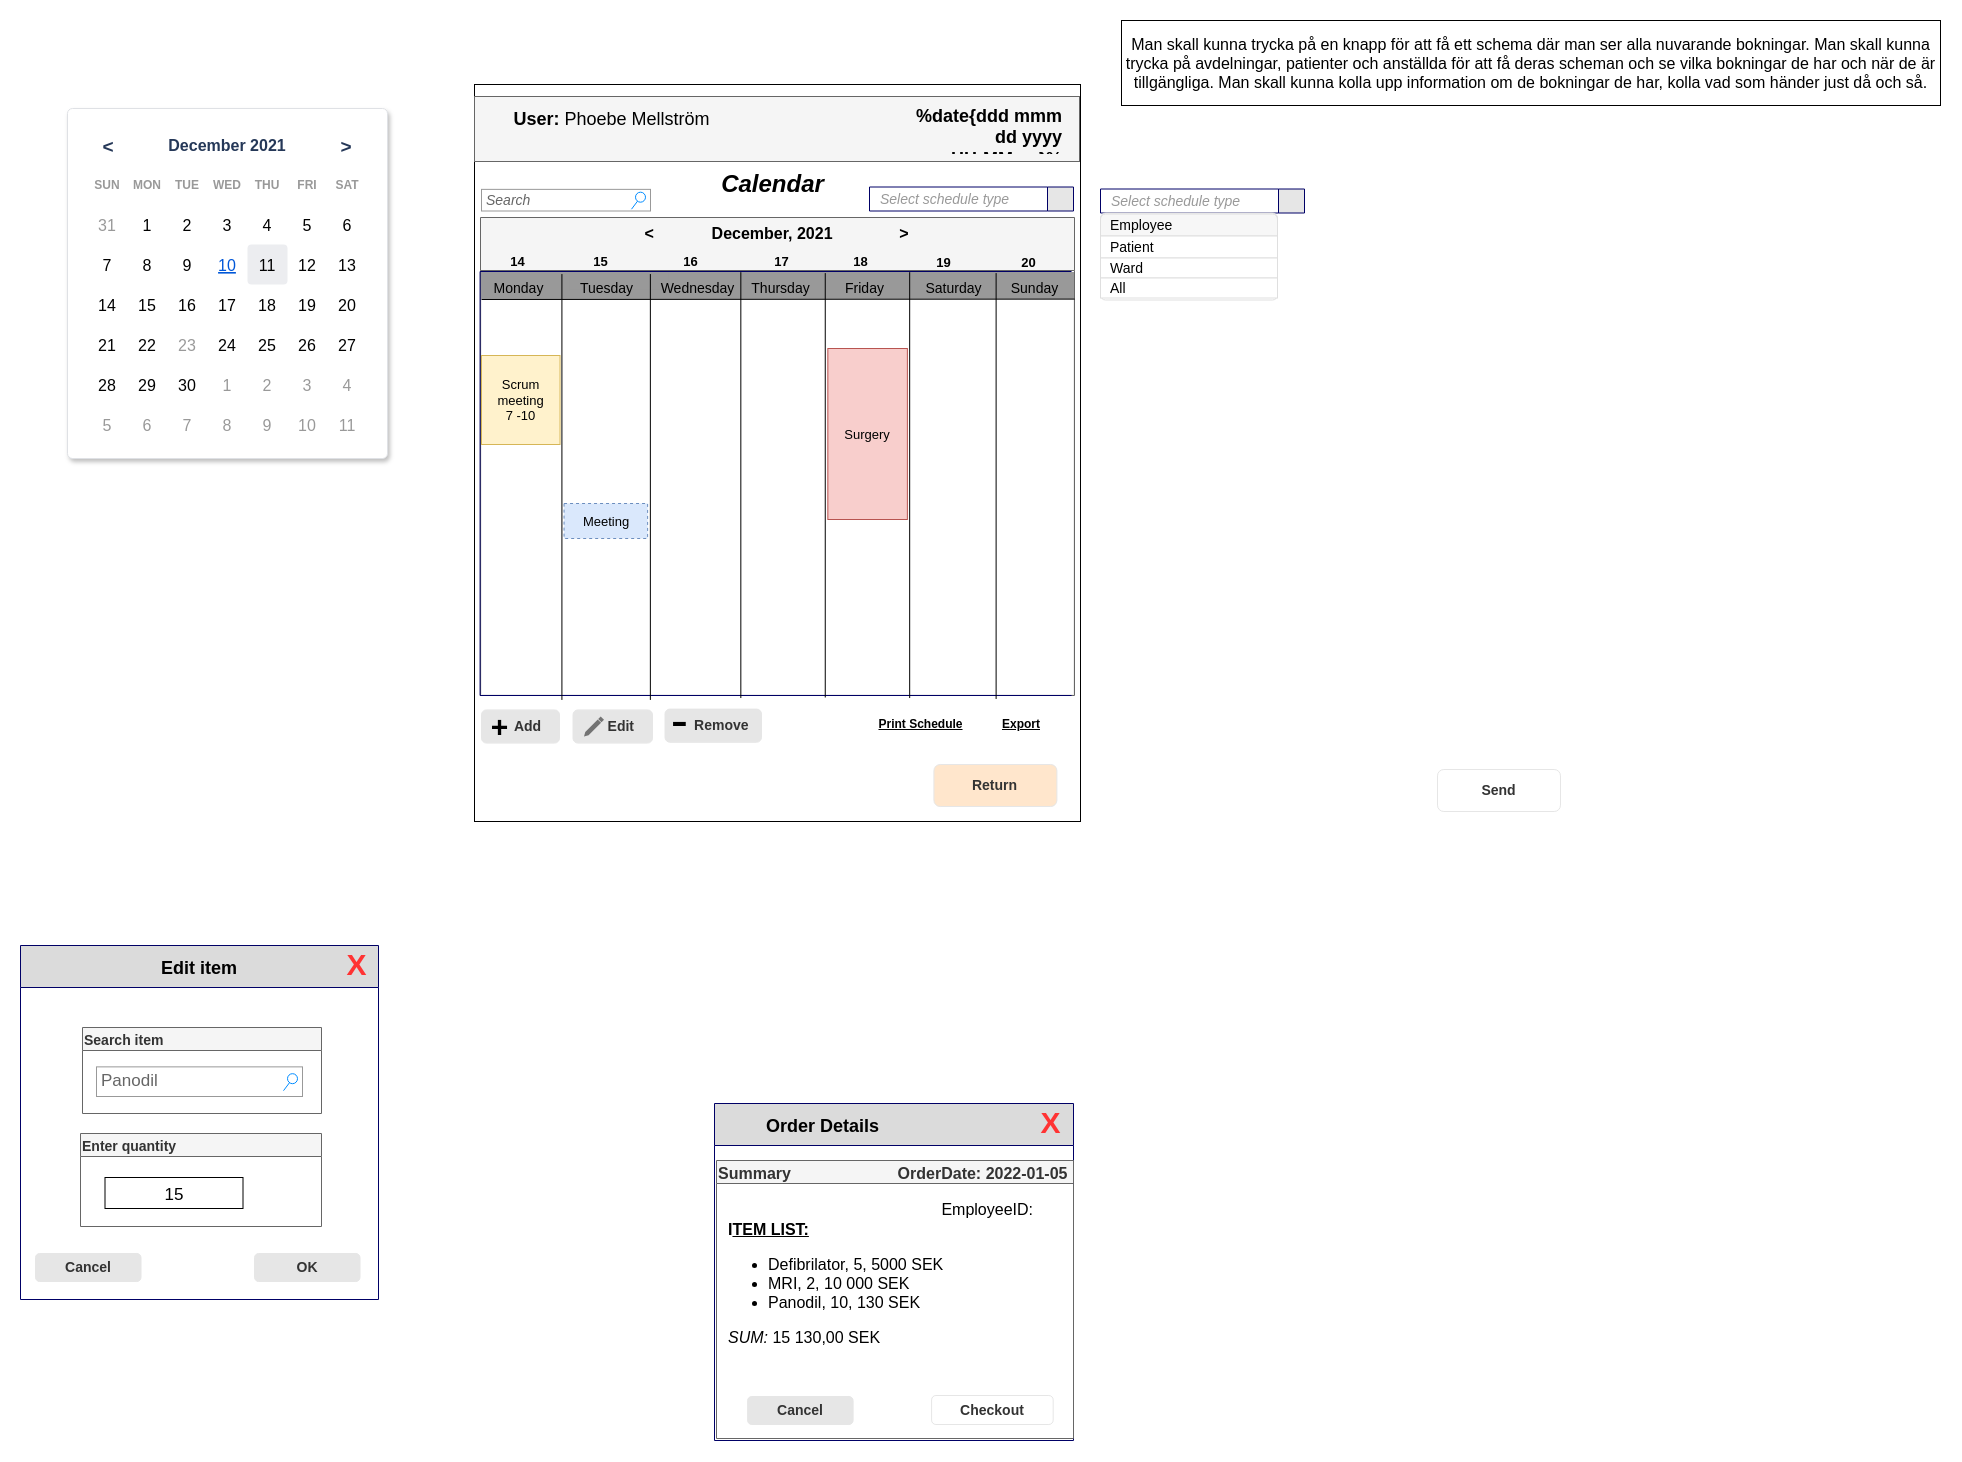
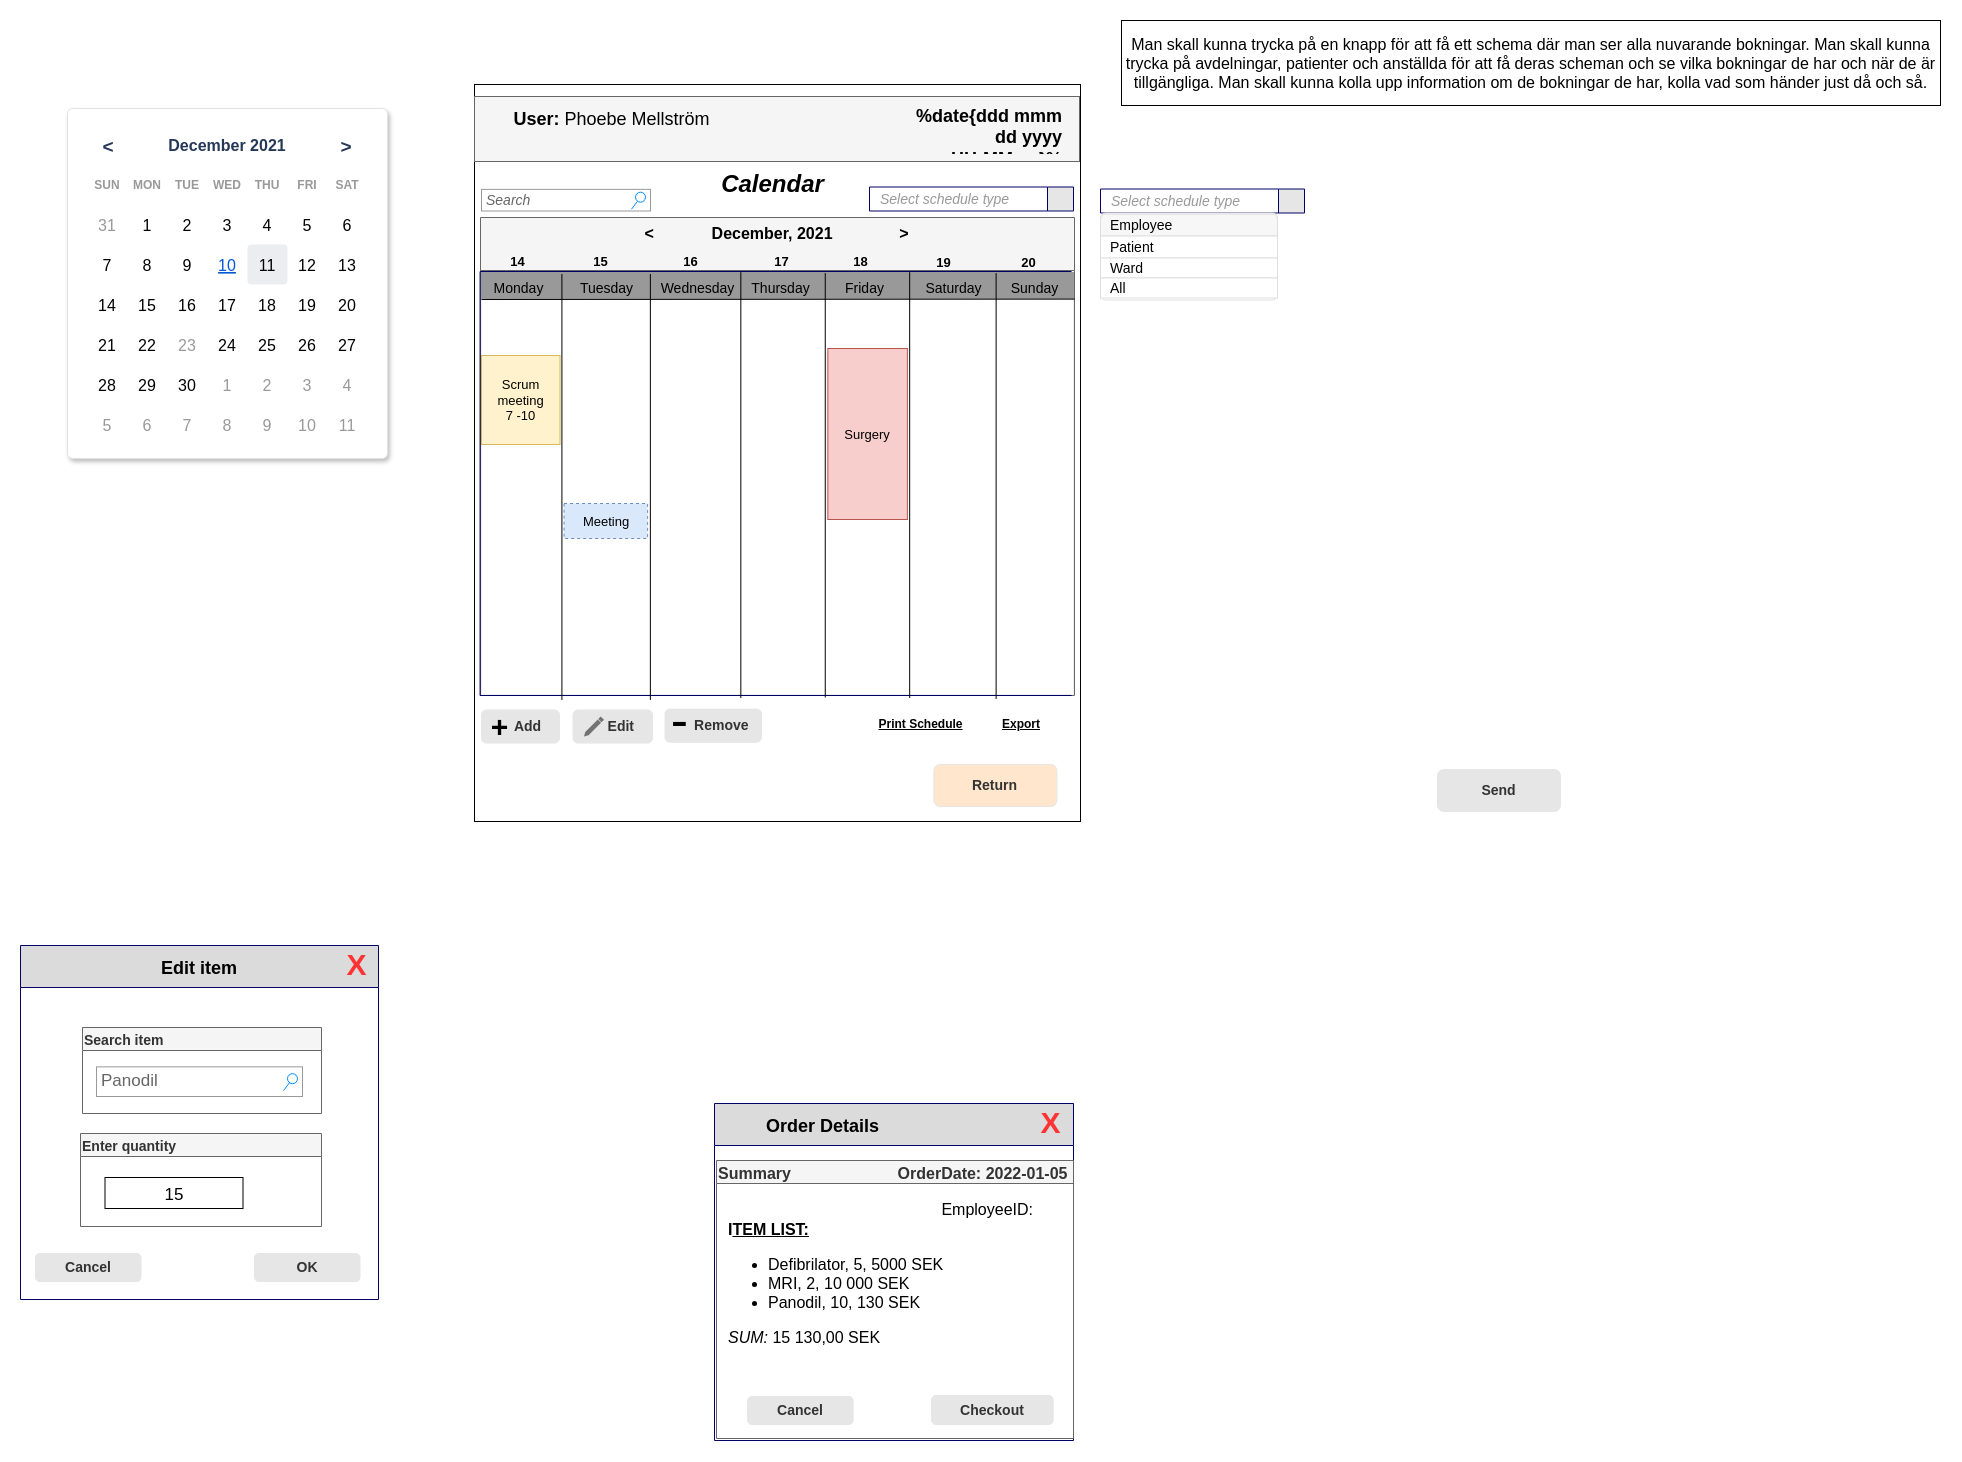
(1499, 791) -> (1499, 791)
(992, 1410) -> (992, 1410)
